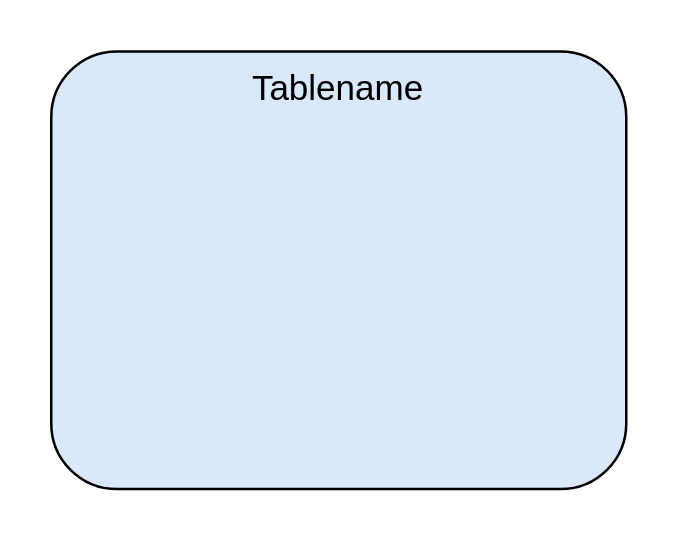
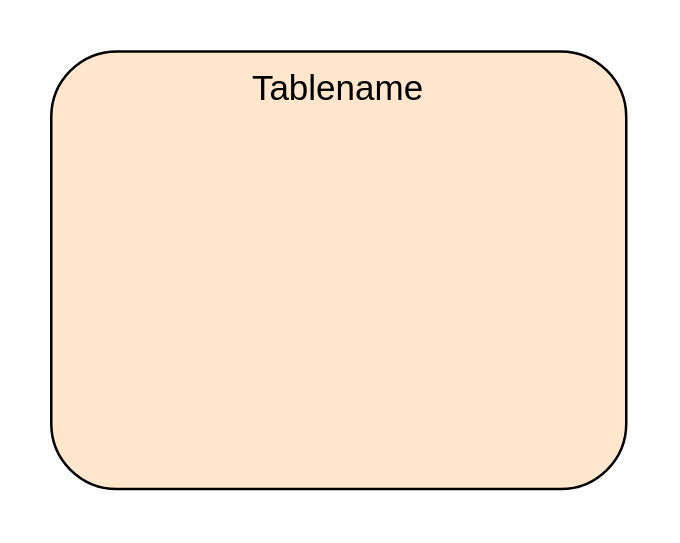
(339, 270) -> (339, 270)
